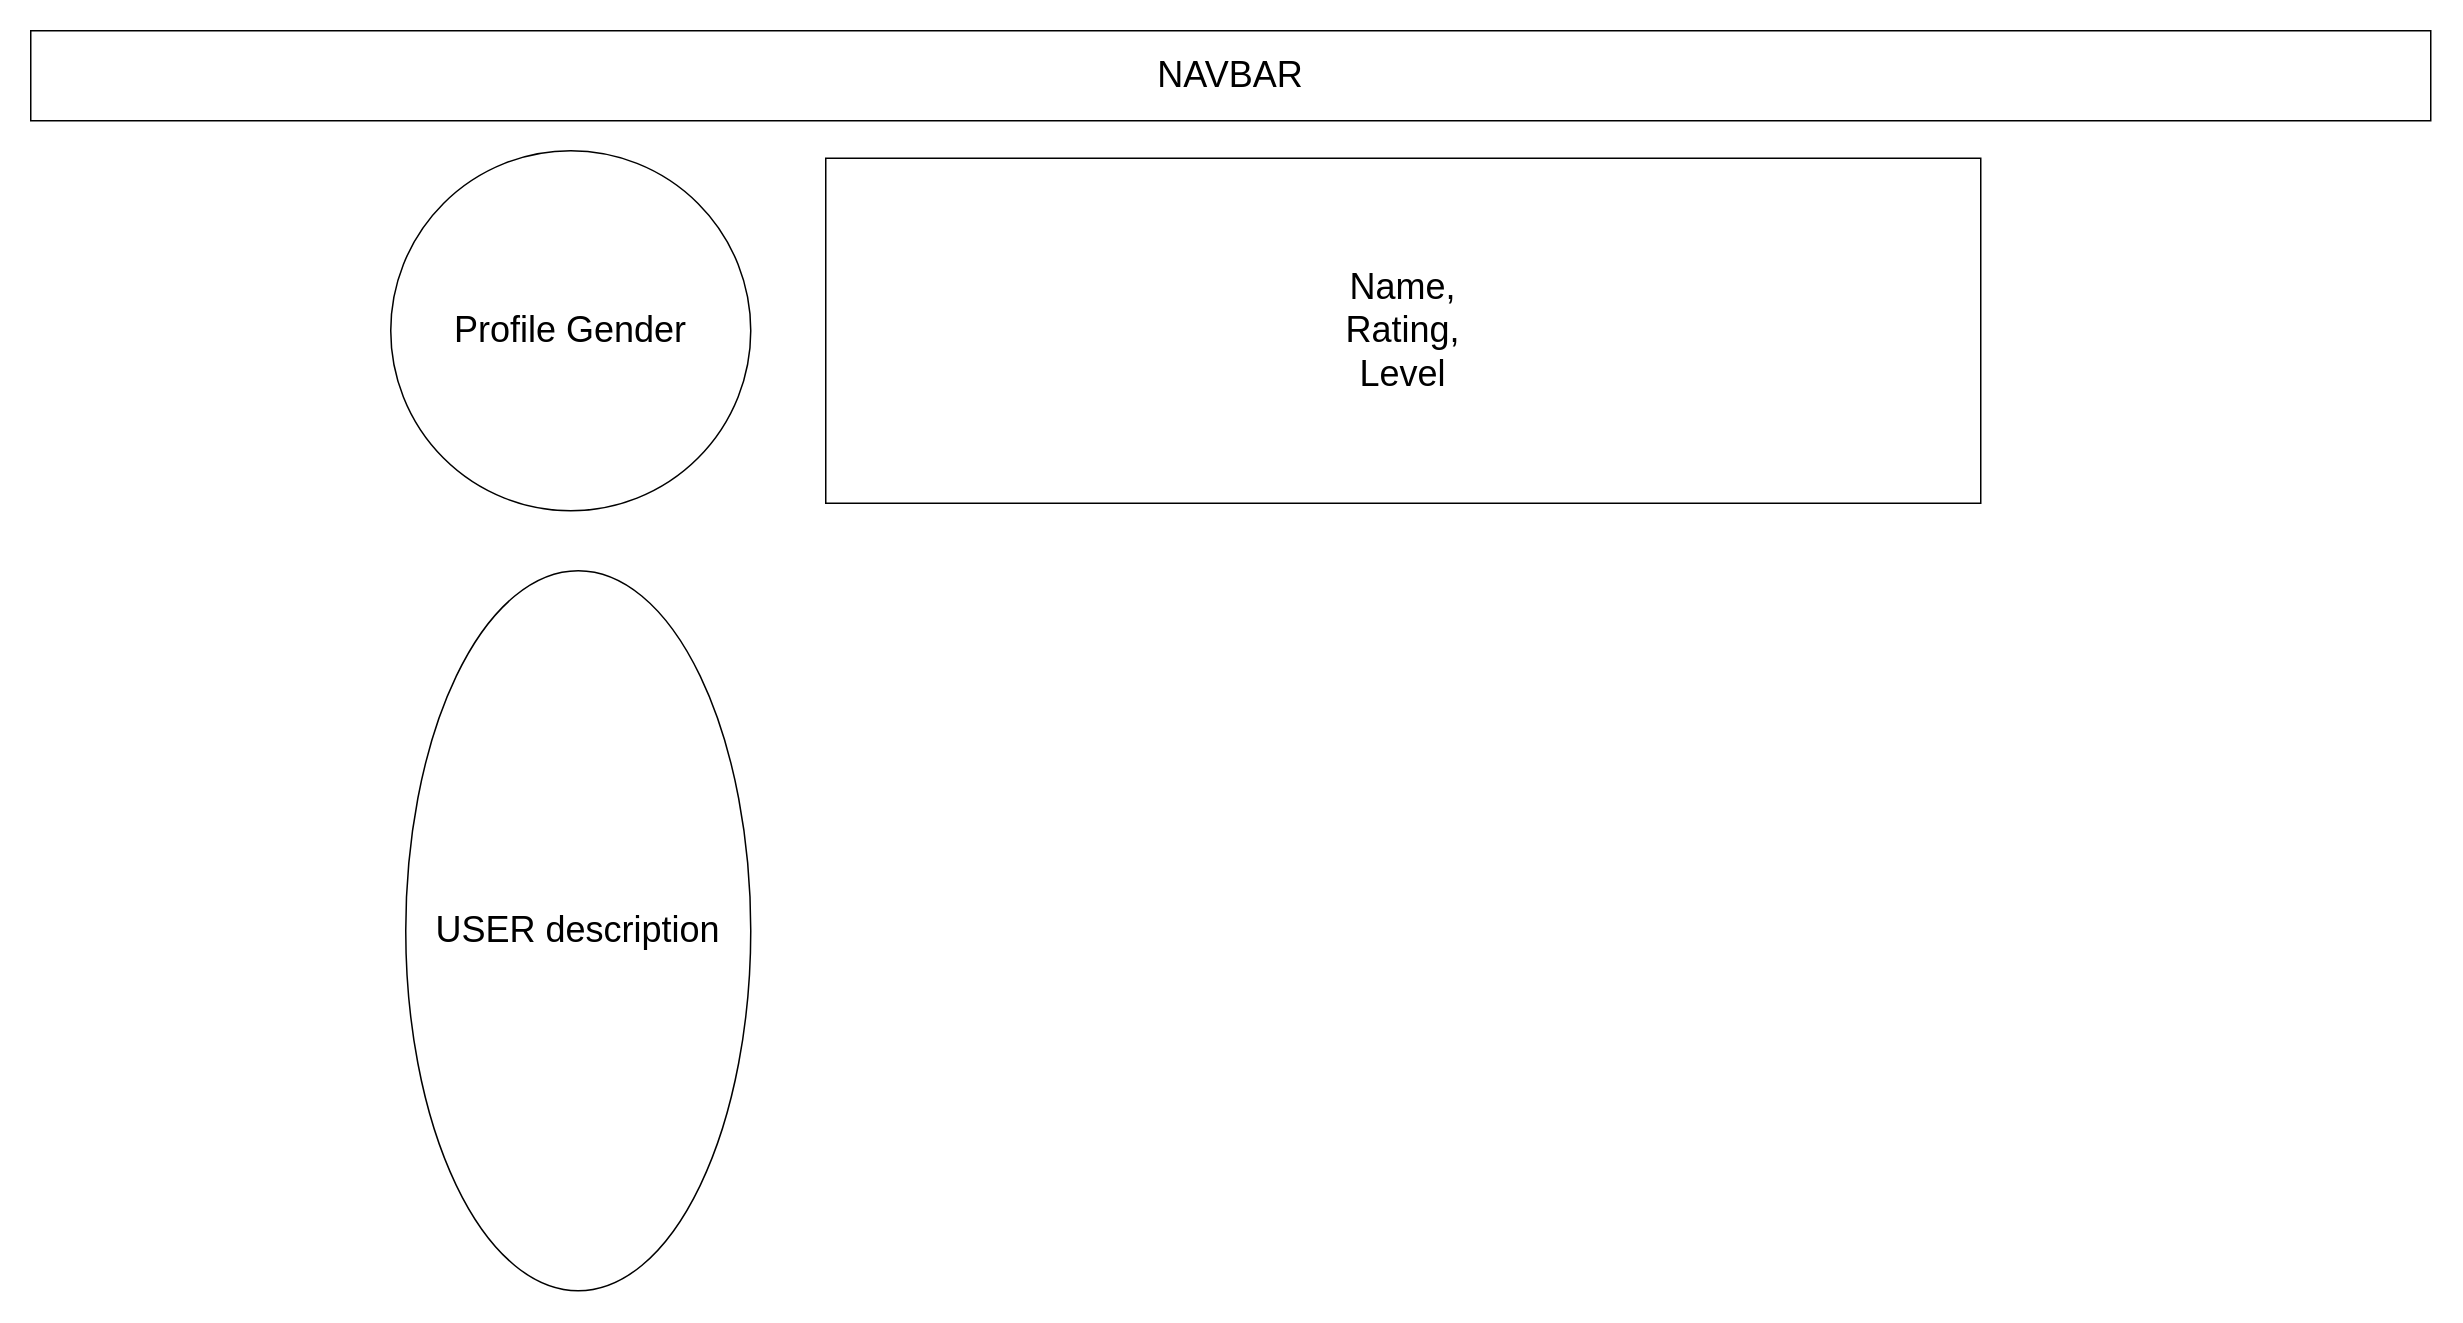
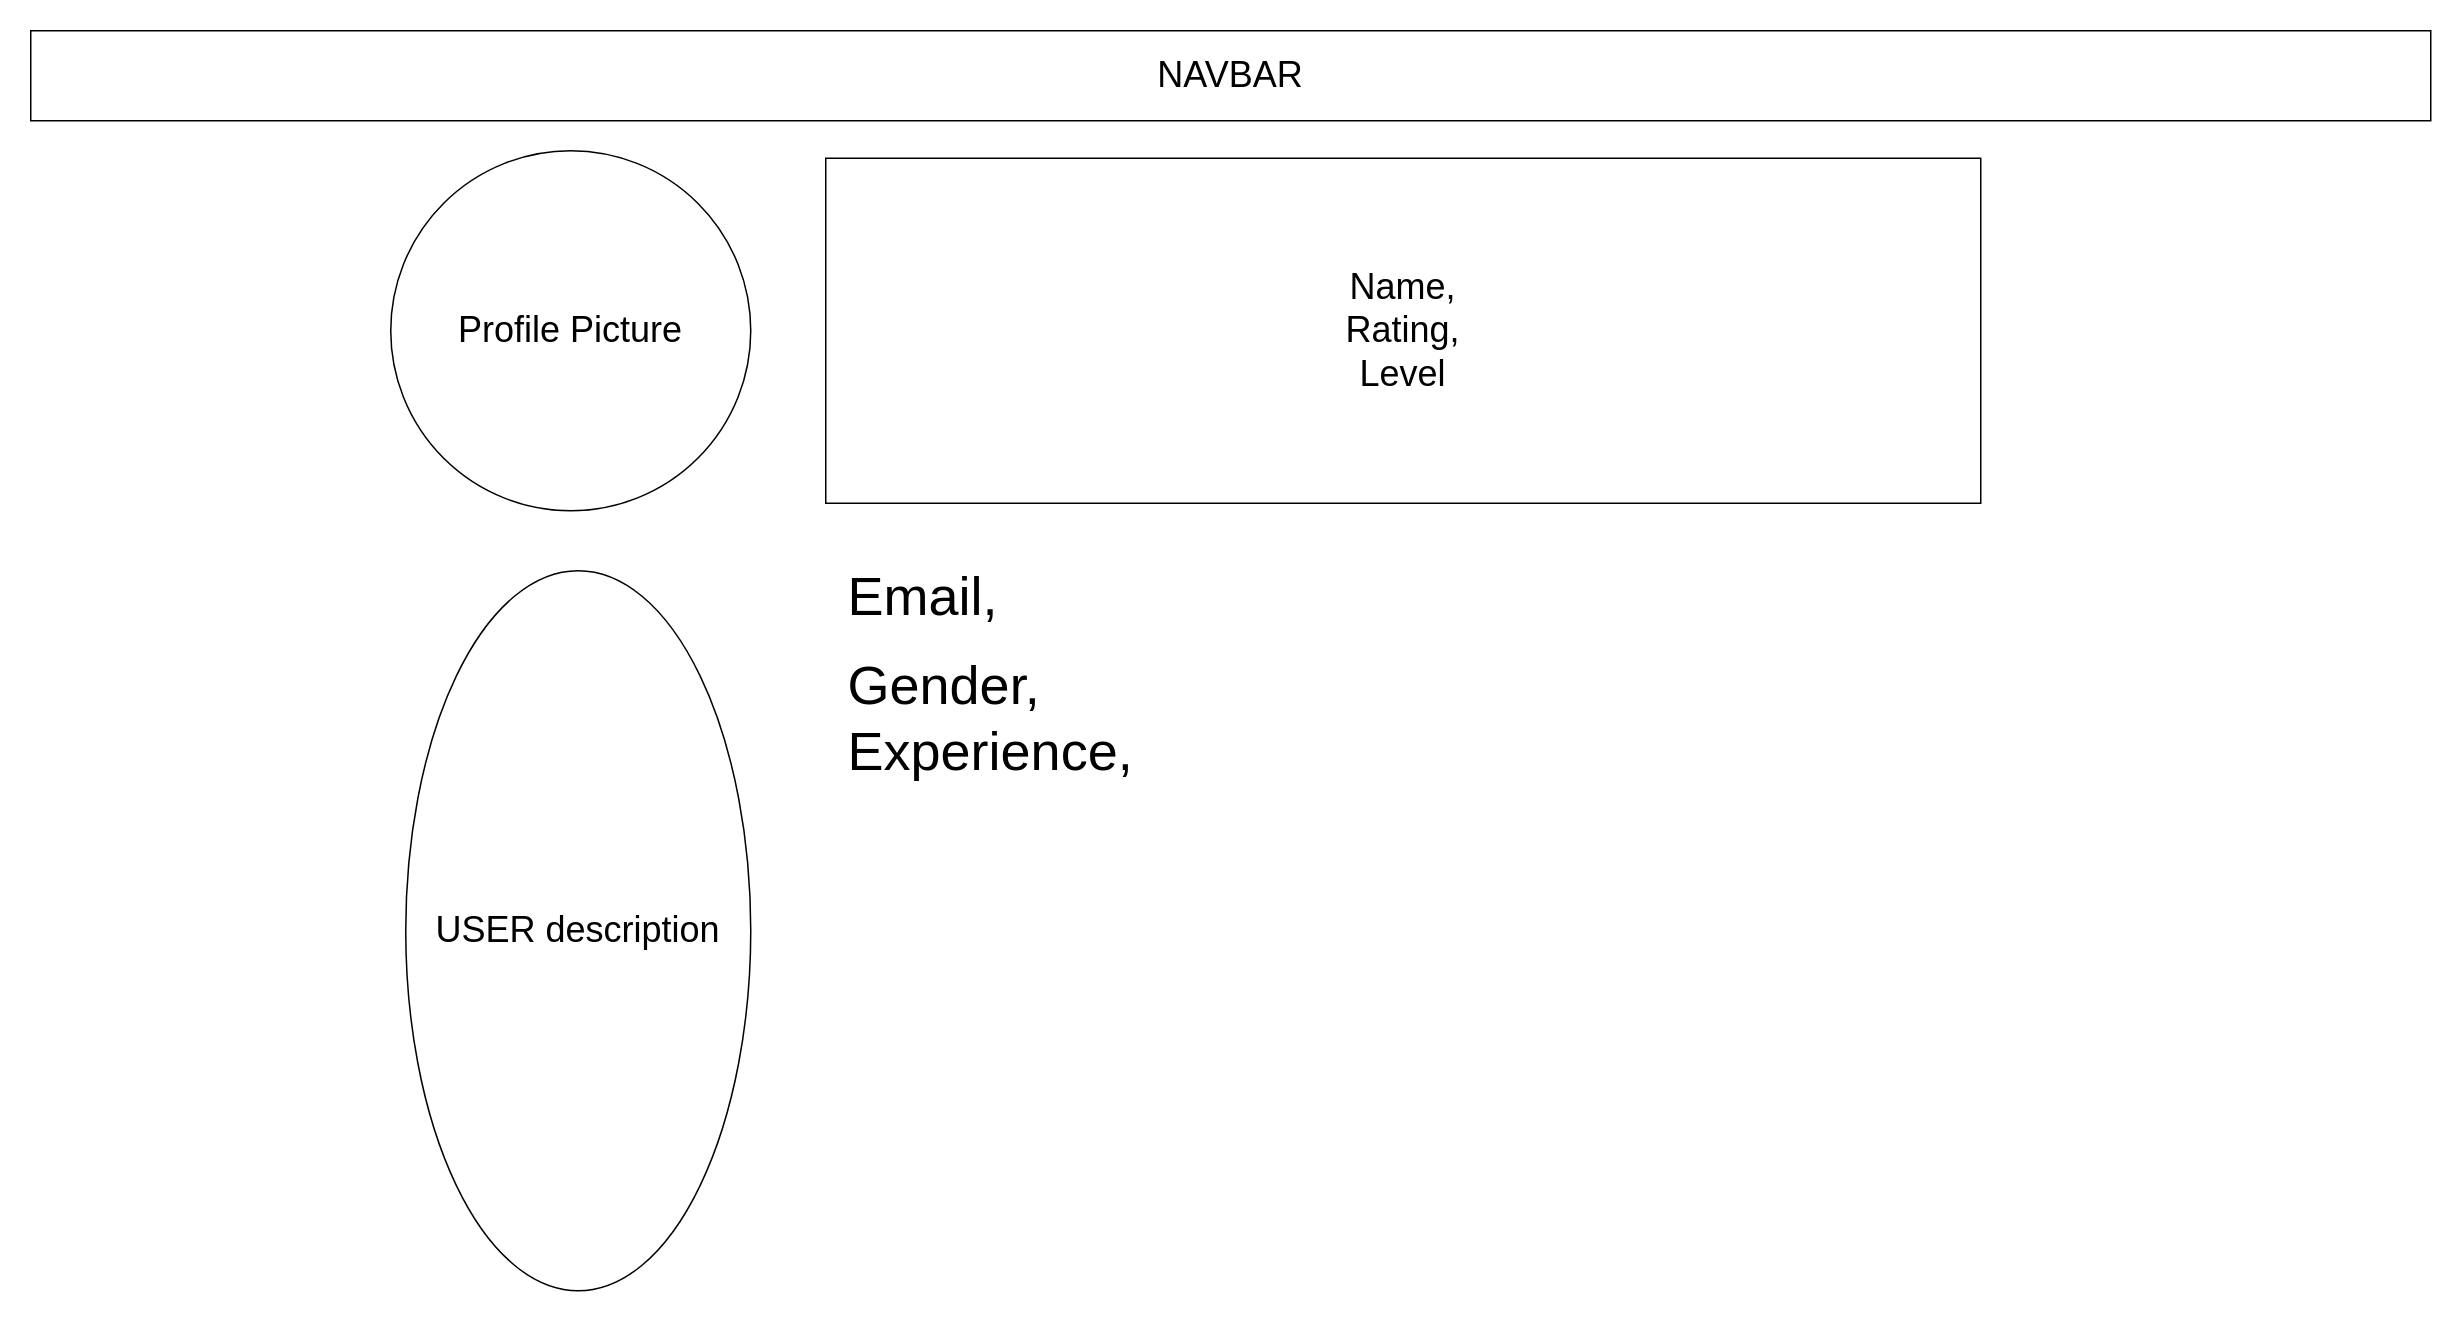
(571, 331) -> (571, 331)
none -> (1448, 893)
